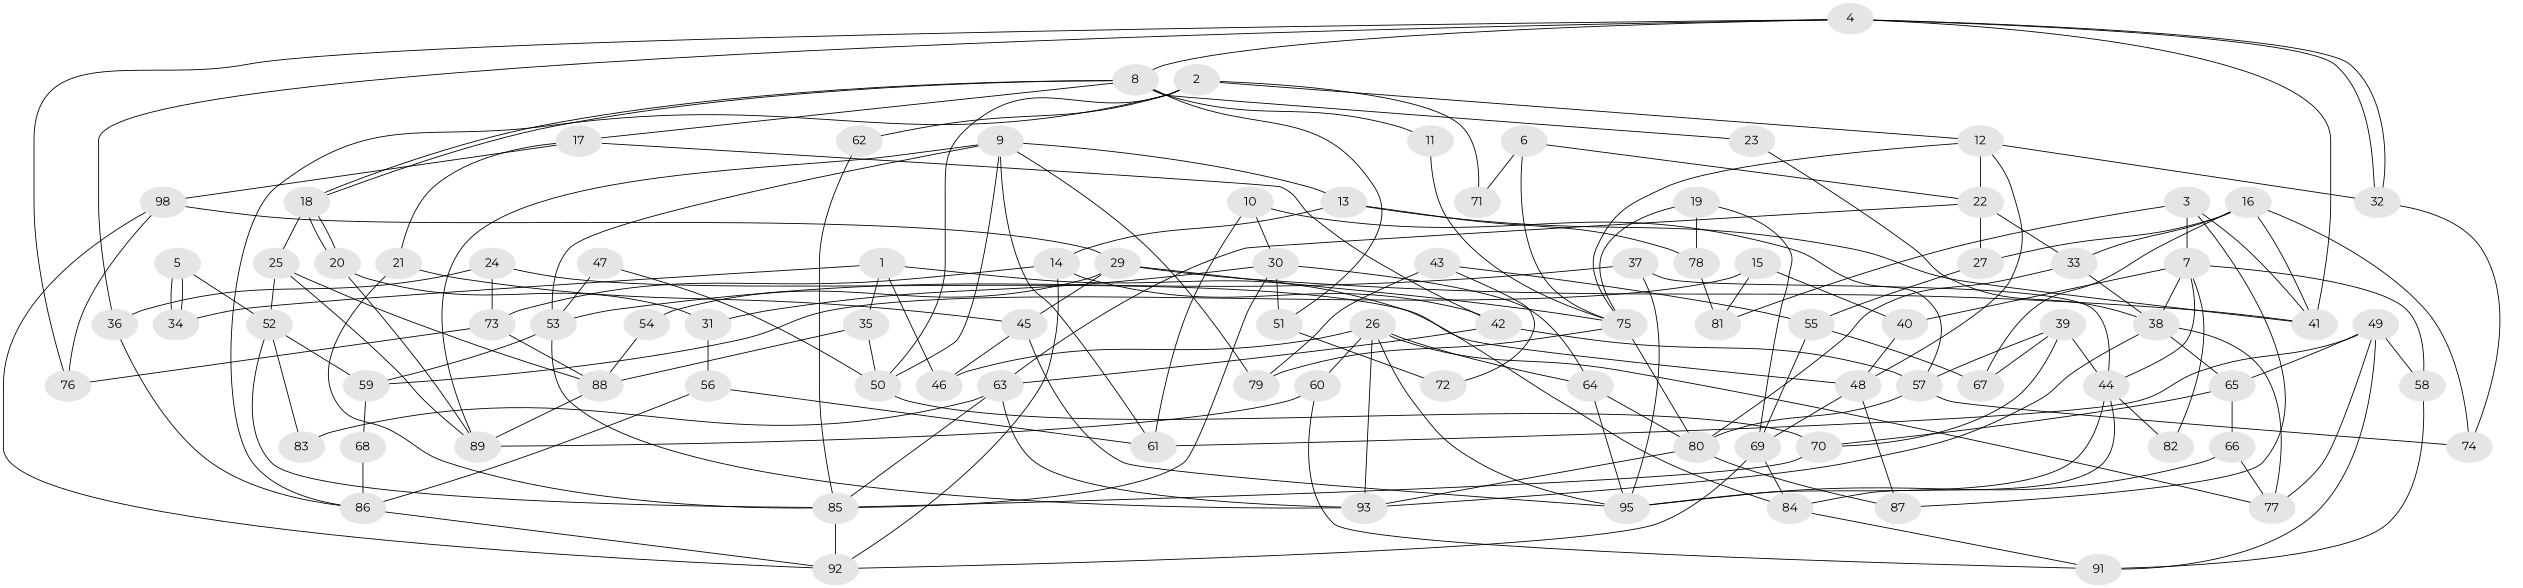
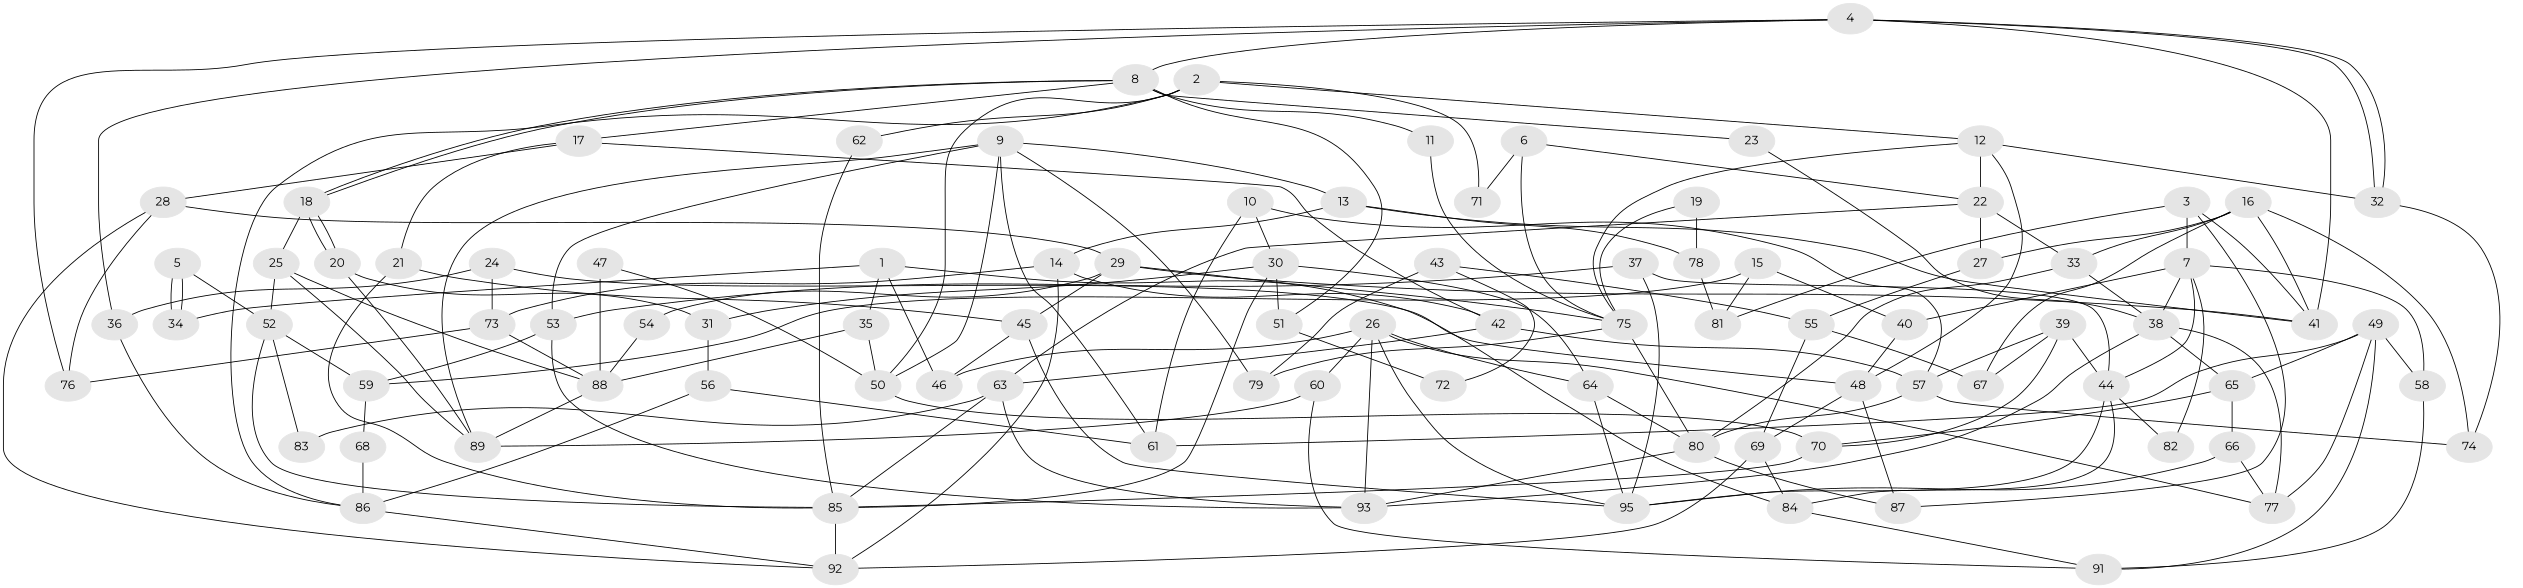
(163, 202) -> (163, 202)
(577, 294) -> (600, 325)
(1778, 325) -> none
